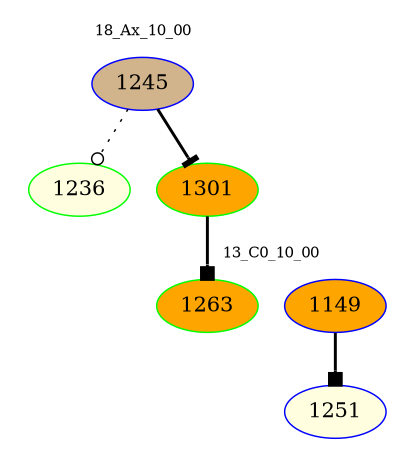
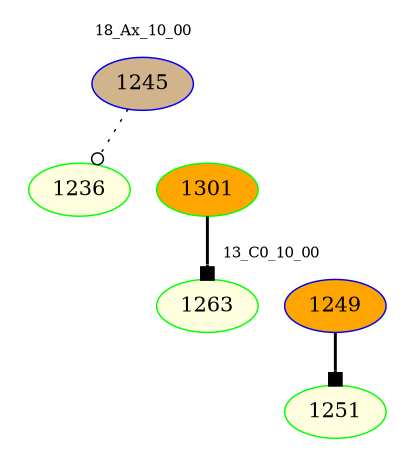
(173, 133) -> none
(207, 306) -> (207, 306)
(335, 306) -> (335, 306)
(335, 412) -> (335, 412)
